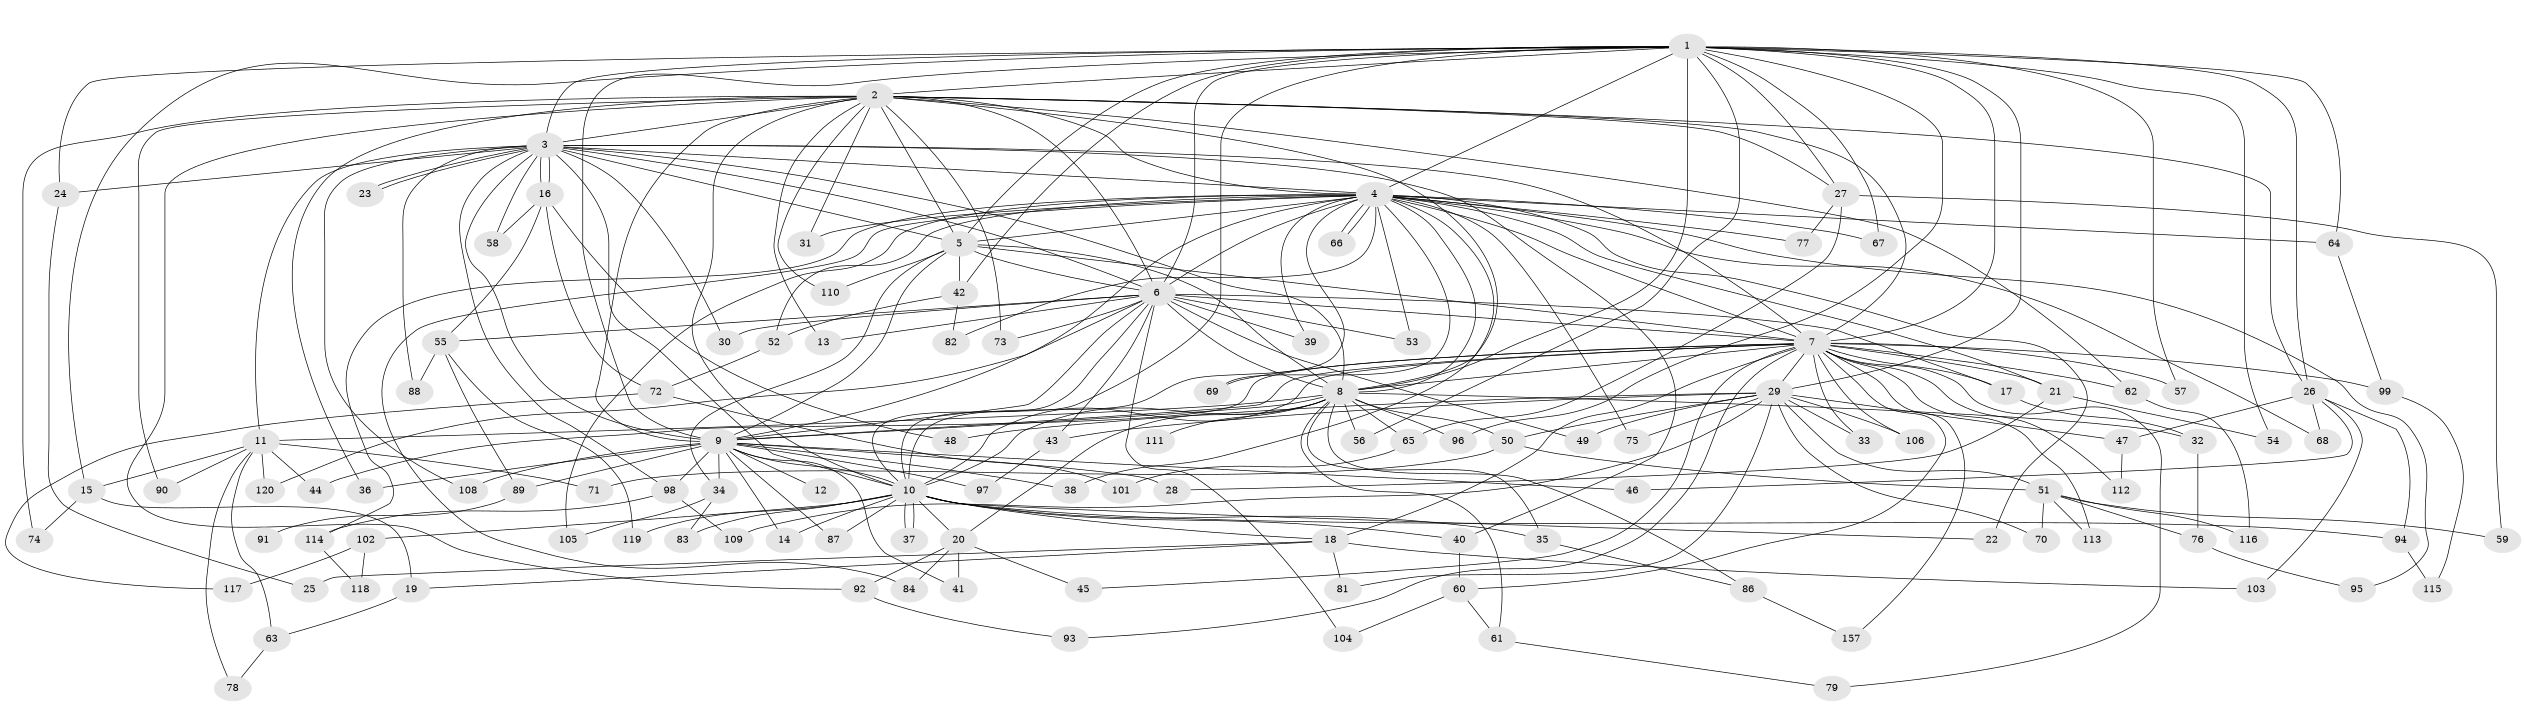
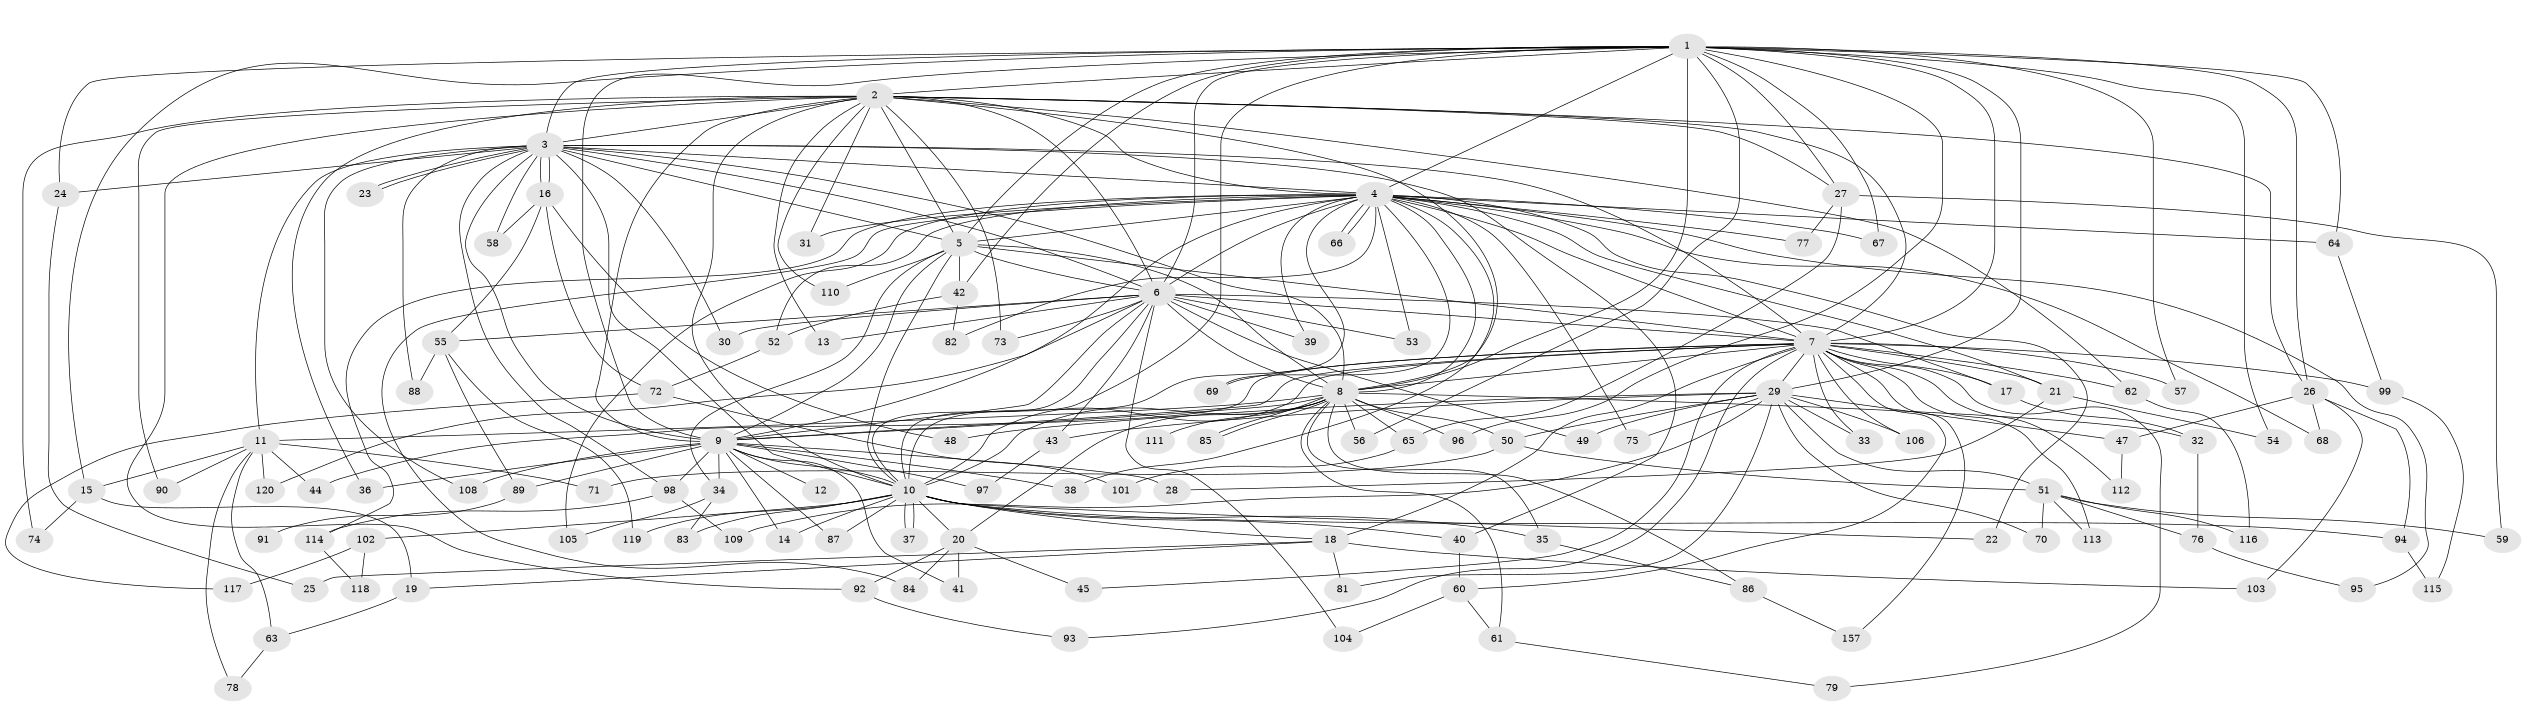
none -> (888, 367)
none -> (1206, 442)
(1633, 491) -> none
